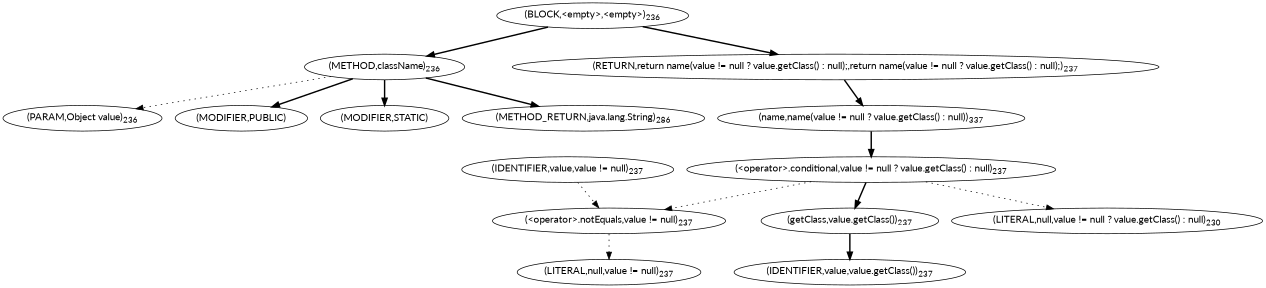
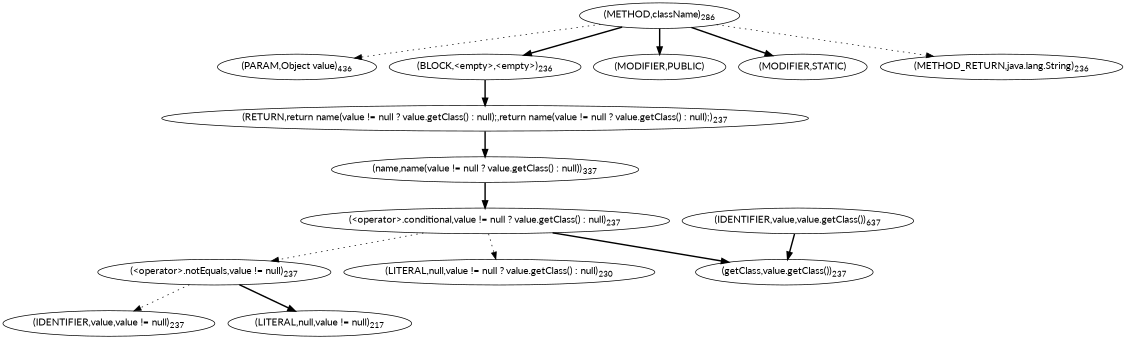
(491, 41) -> (577, 40)
(433, 66) -> (708, 15)
(479, 91) -> (822, 40)
(131, 117) -> (345, 66)
(664, 117) -> (1082, 66)
(586, 192) -> (165, 296)
(609, 243) -> (264, 296)
(850, 243) -> (792, 243)
(666, 271) -> (377, 322)
(926, 271) -> (874, 220)
